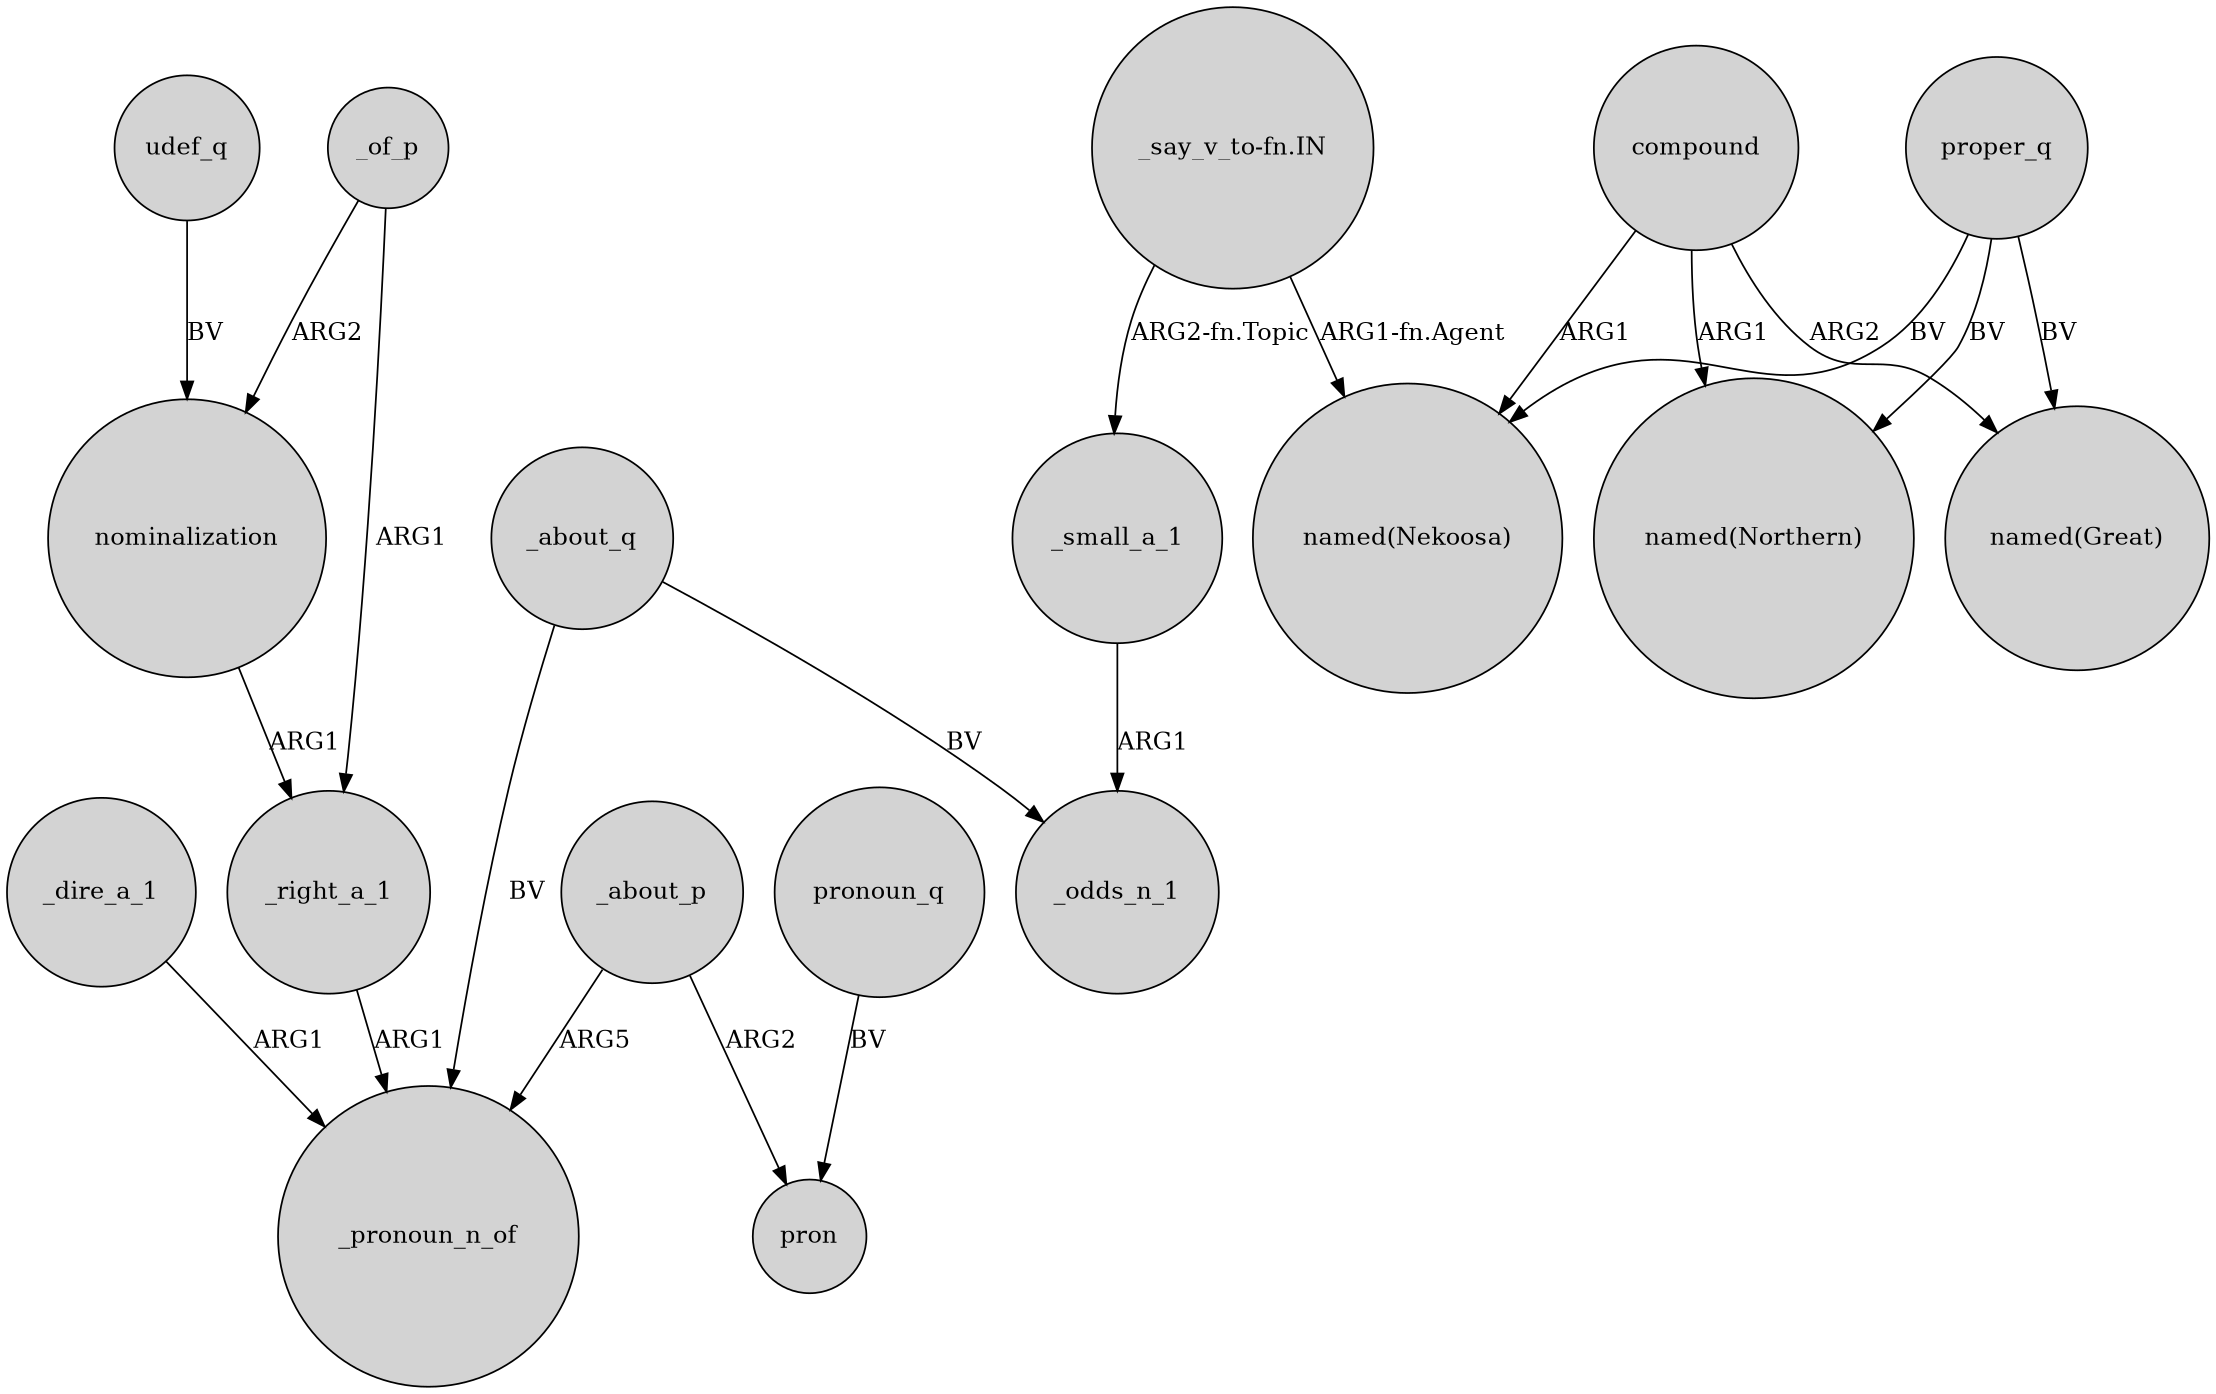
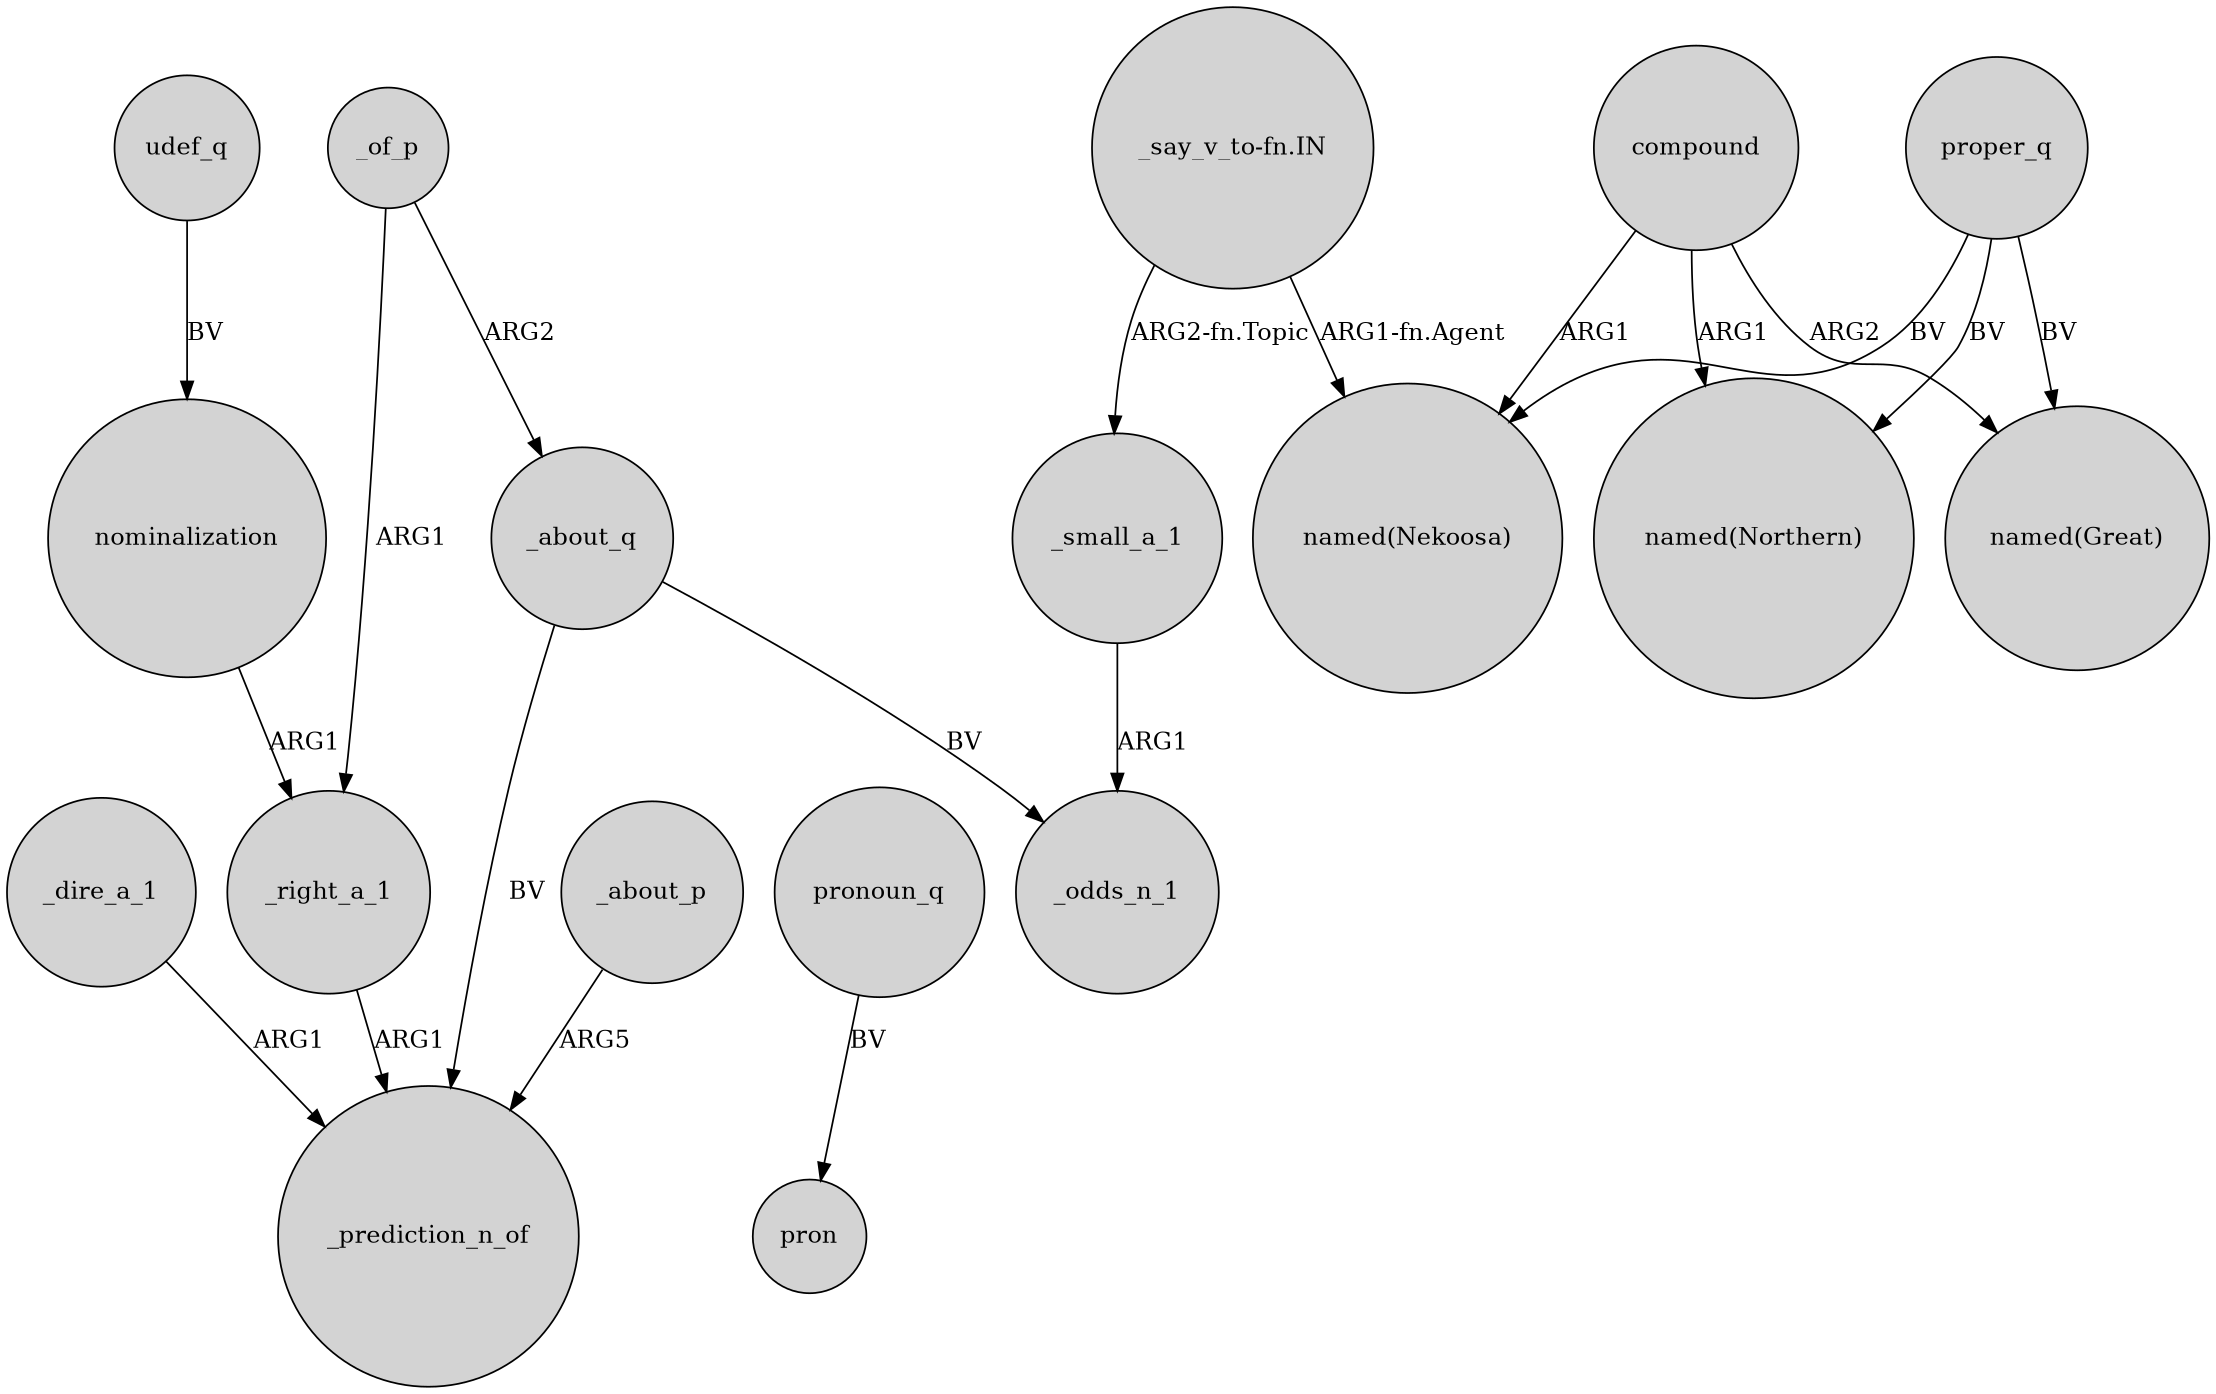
(304, 298) -> (474, 321)
(734, 1072) -> none
(428, 1236) -> (428, 1236)
